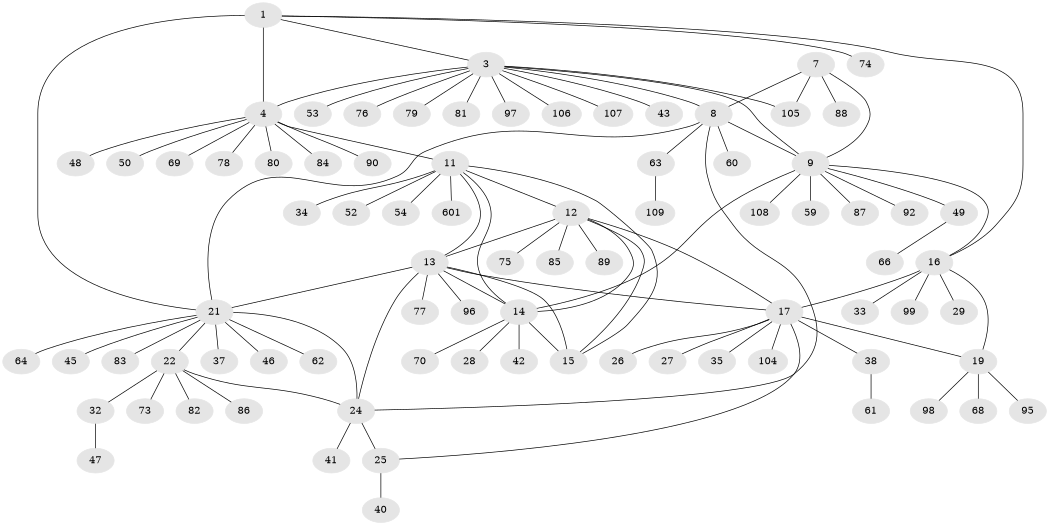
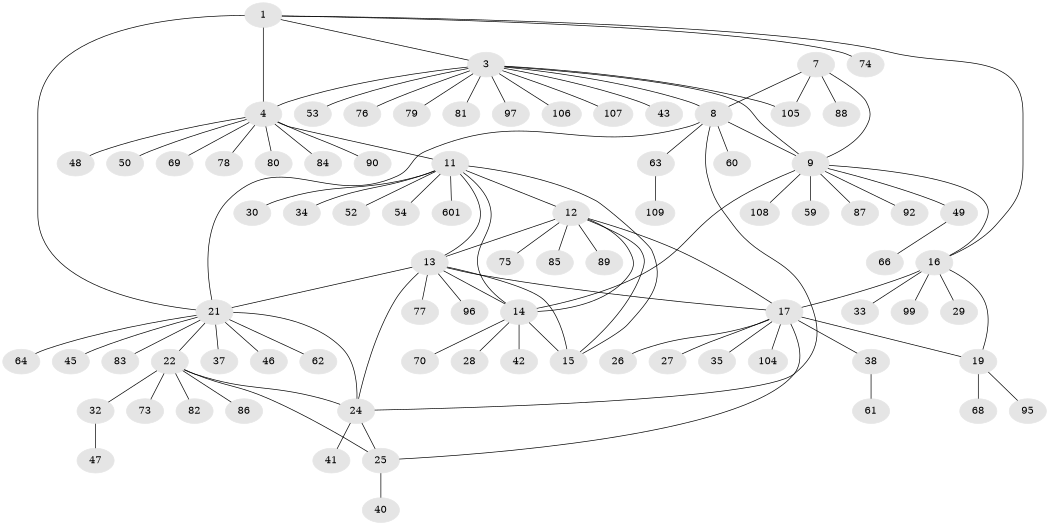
none -> (252, 213)
none -> (279, 403)
(929, 411) -> none
